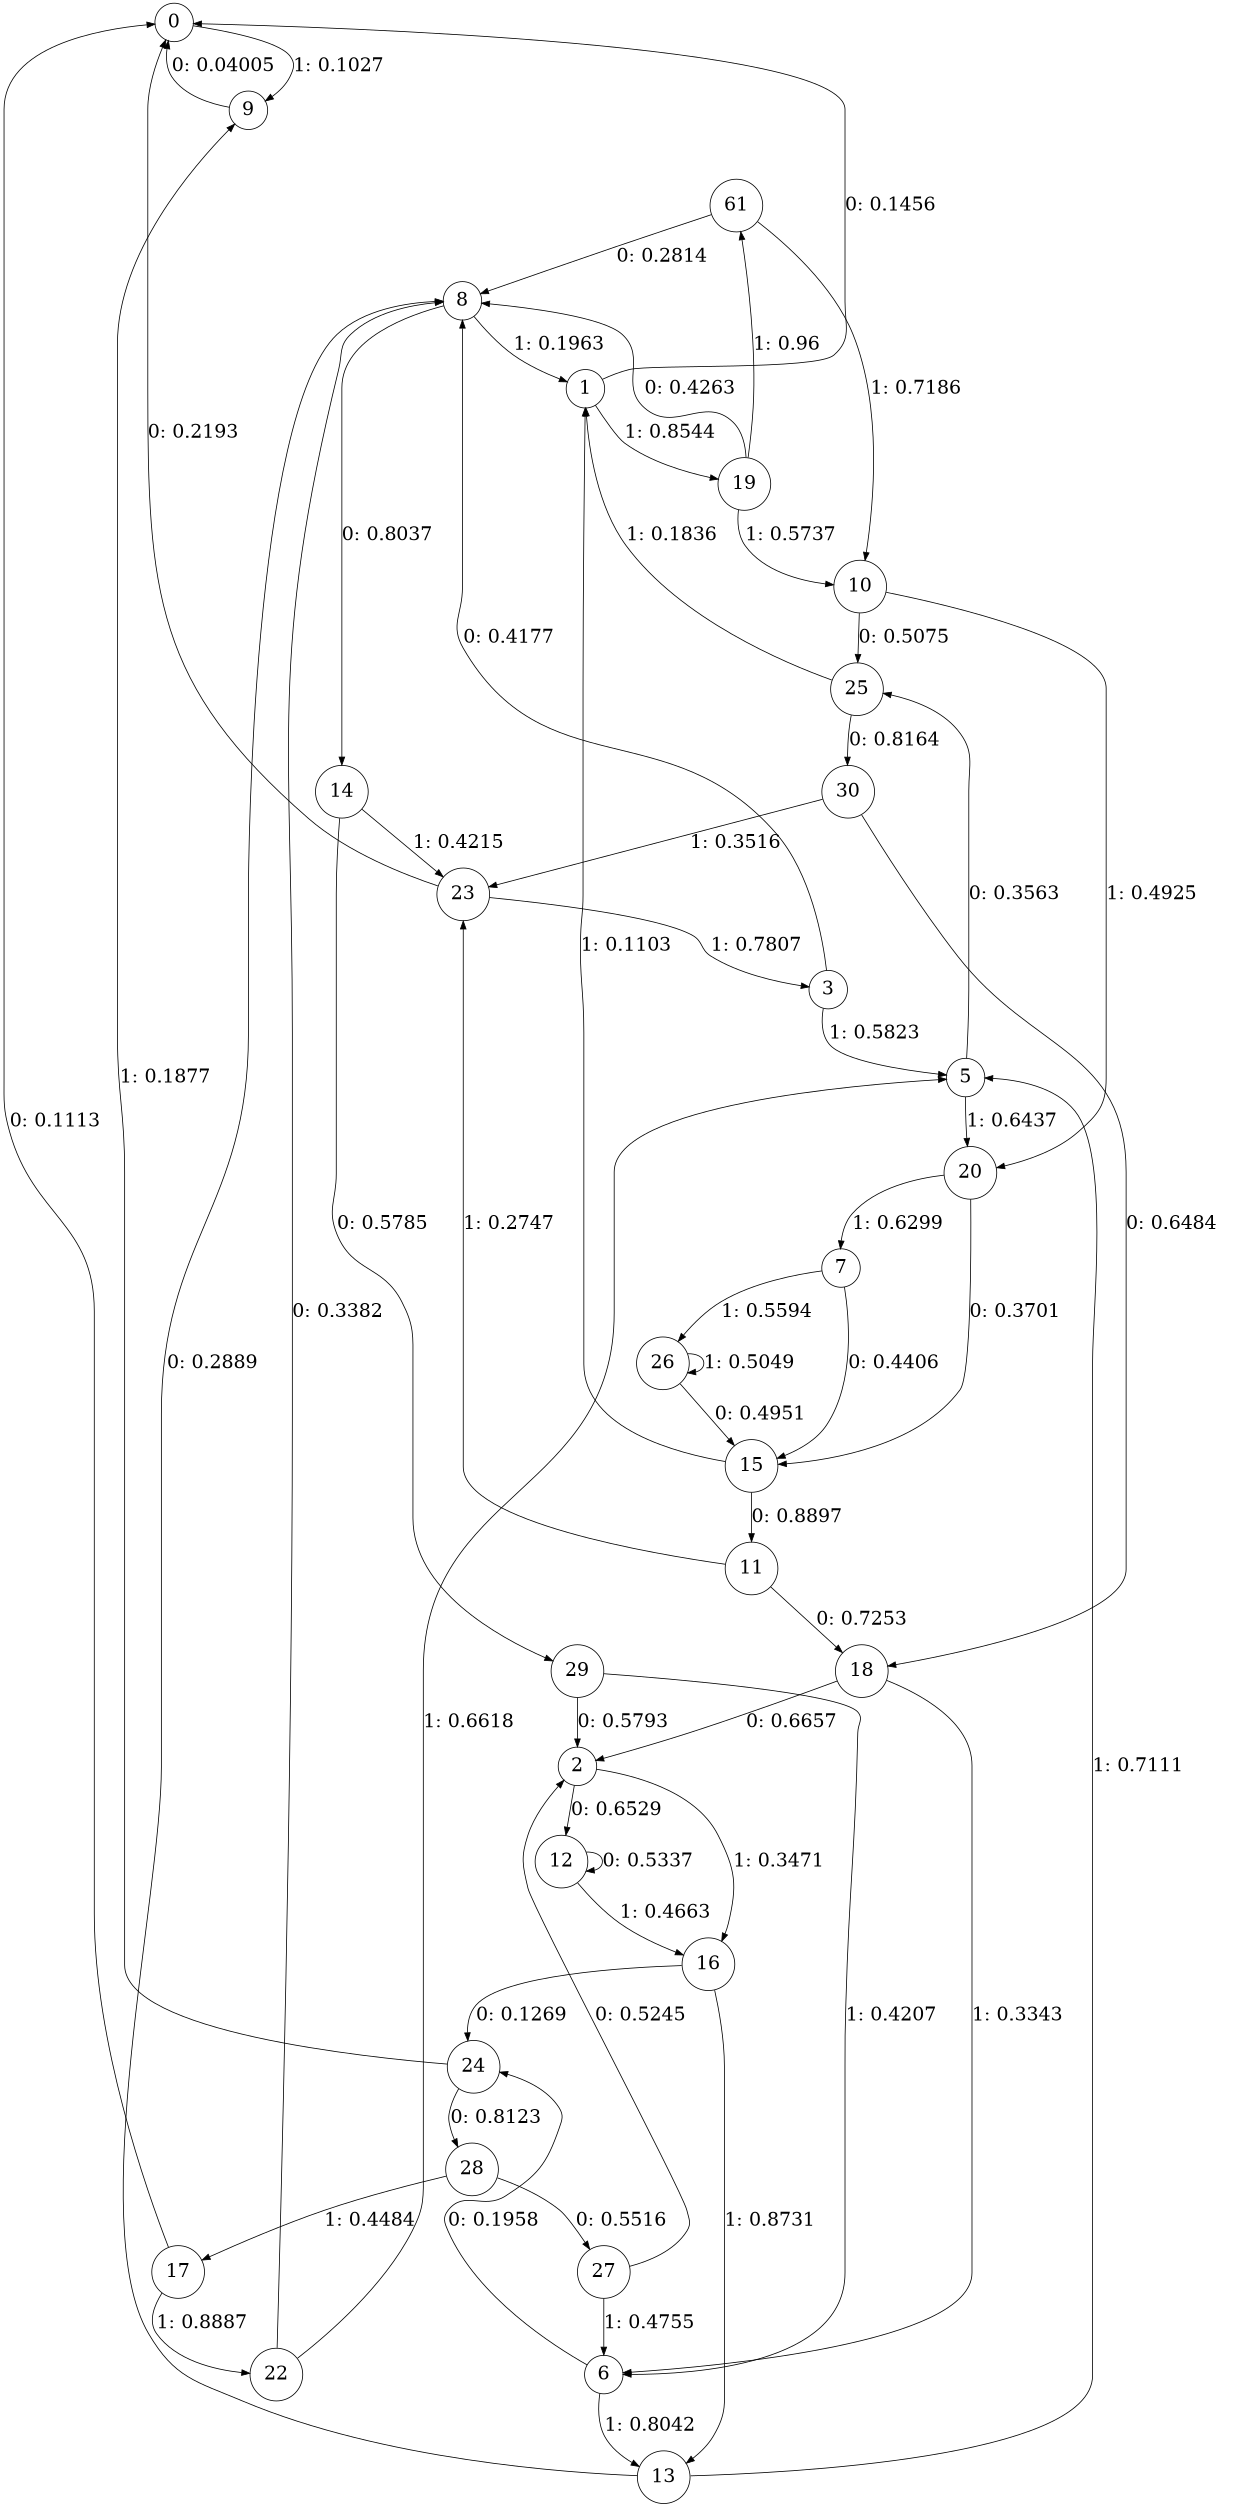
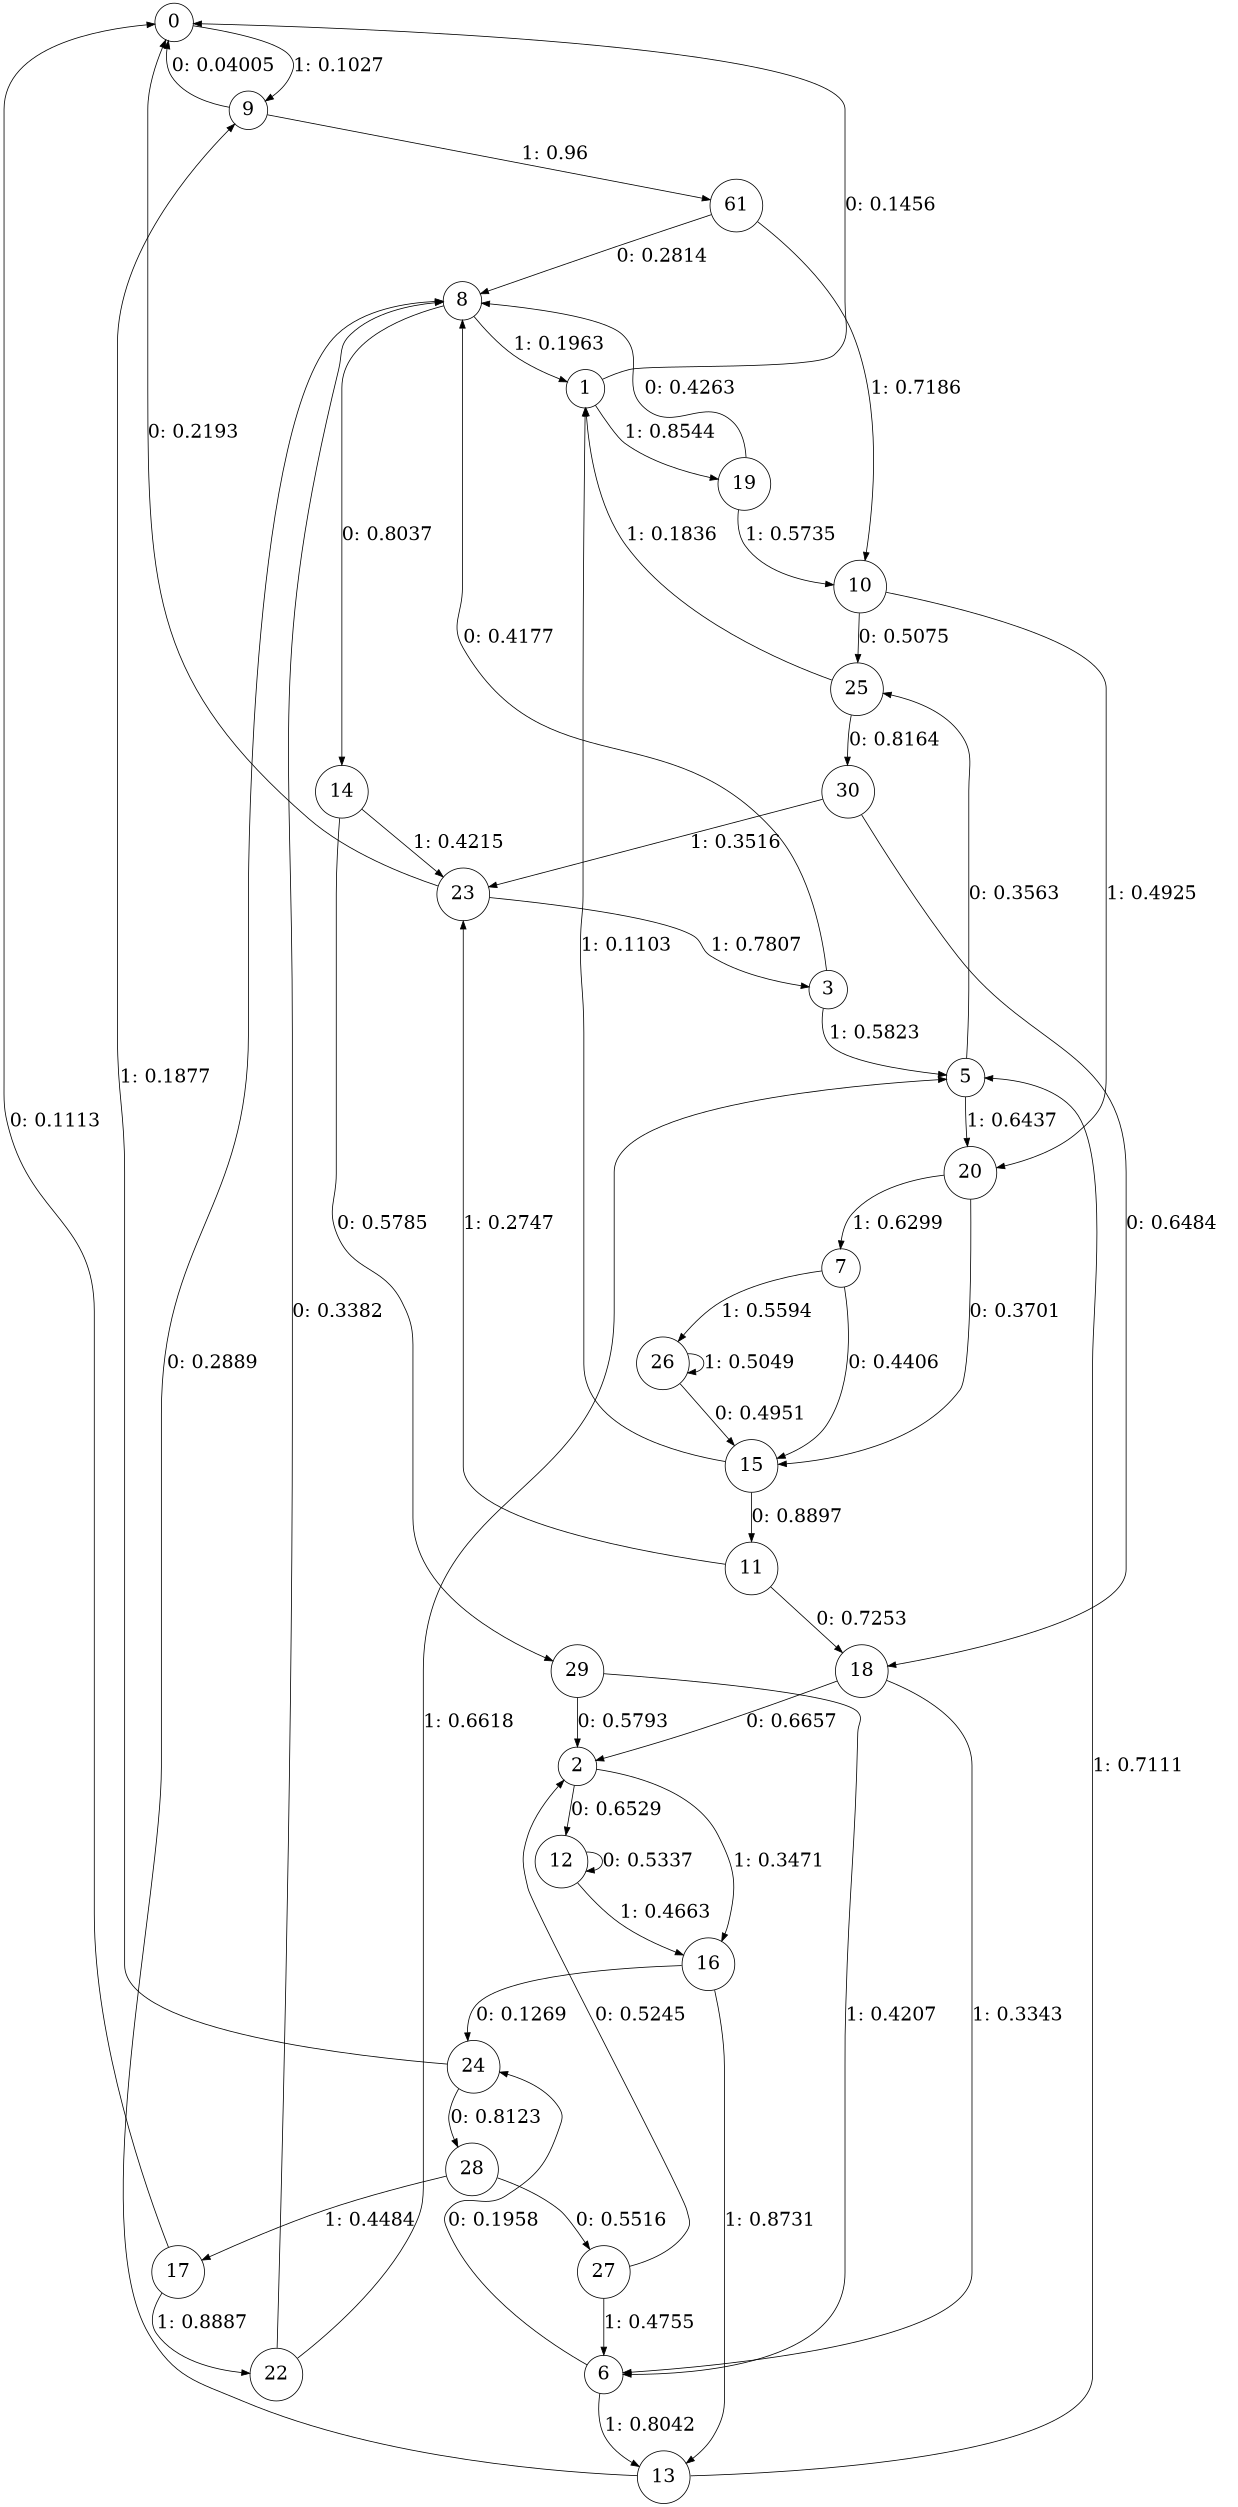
(753, 349) -> (485, 157)
(799, 535) -> (799, 535)
